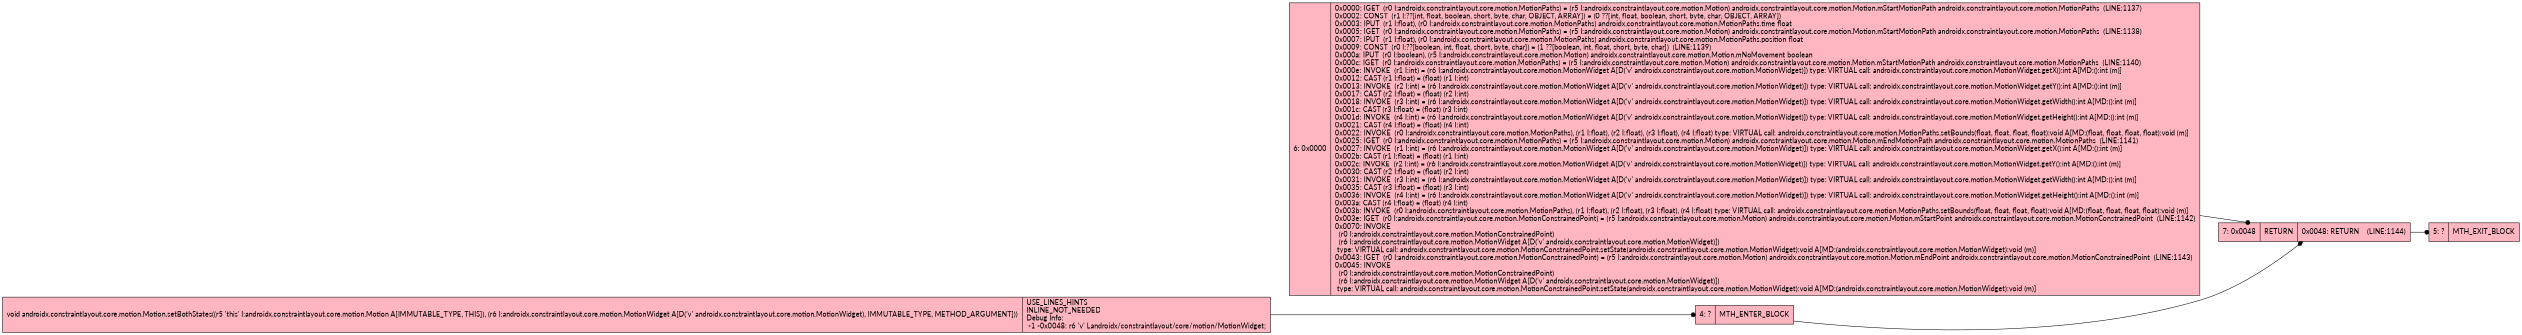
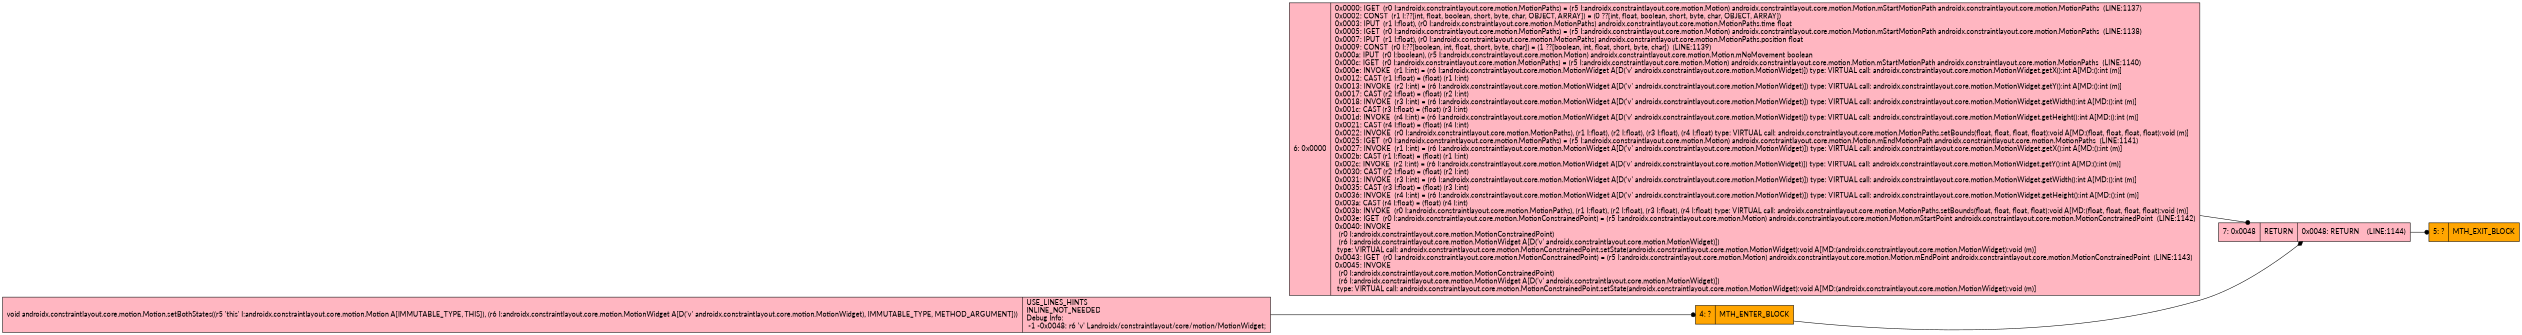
(1365, 227) -> (1365, 227)
(2474, 232) -> (2474, 232)
(1745, 315) -> (1745, 315)
